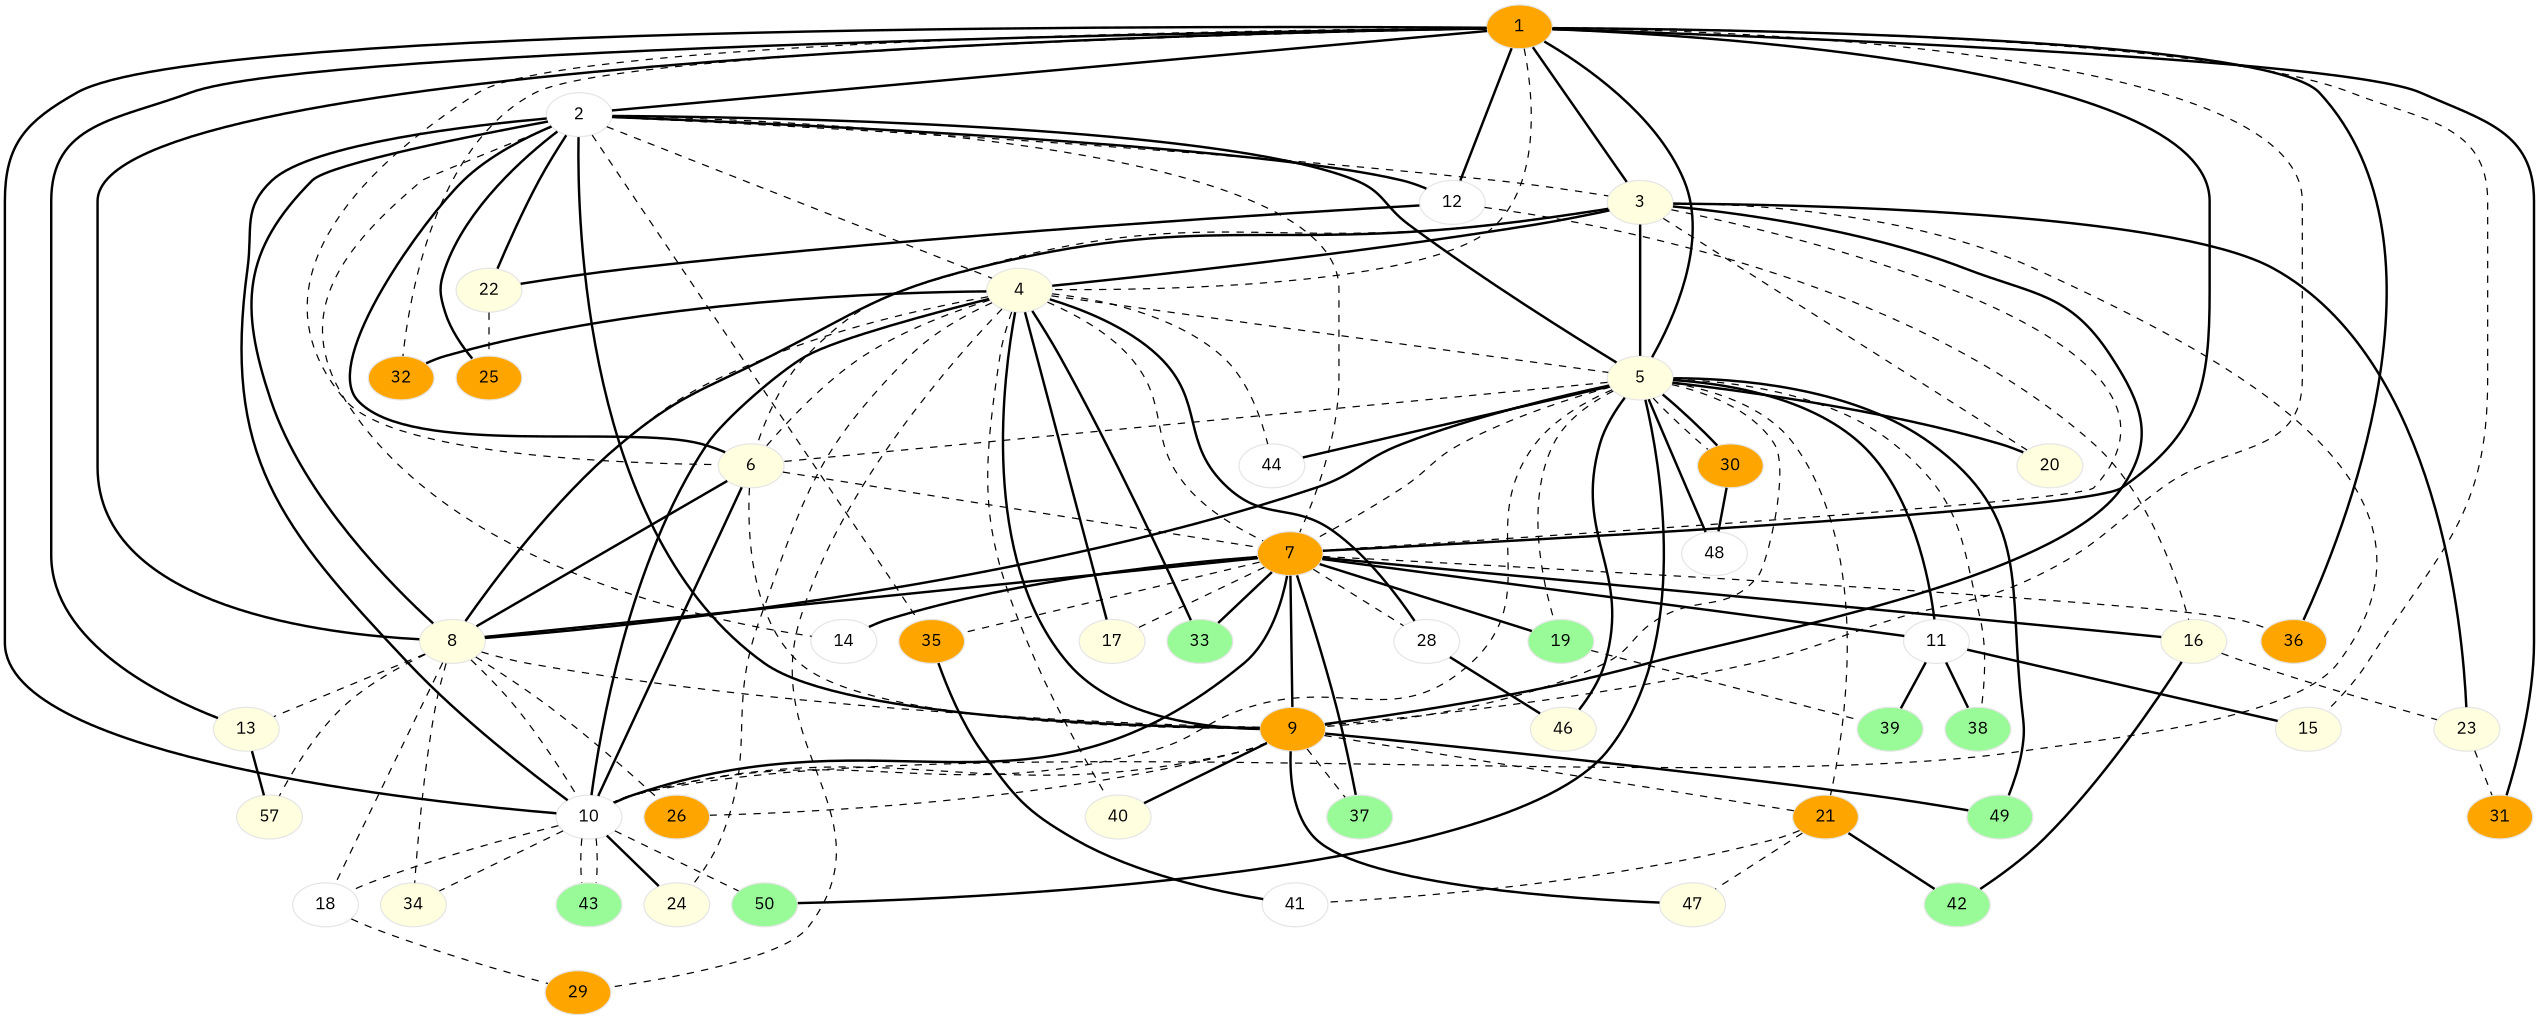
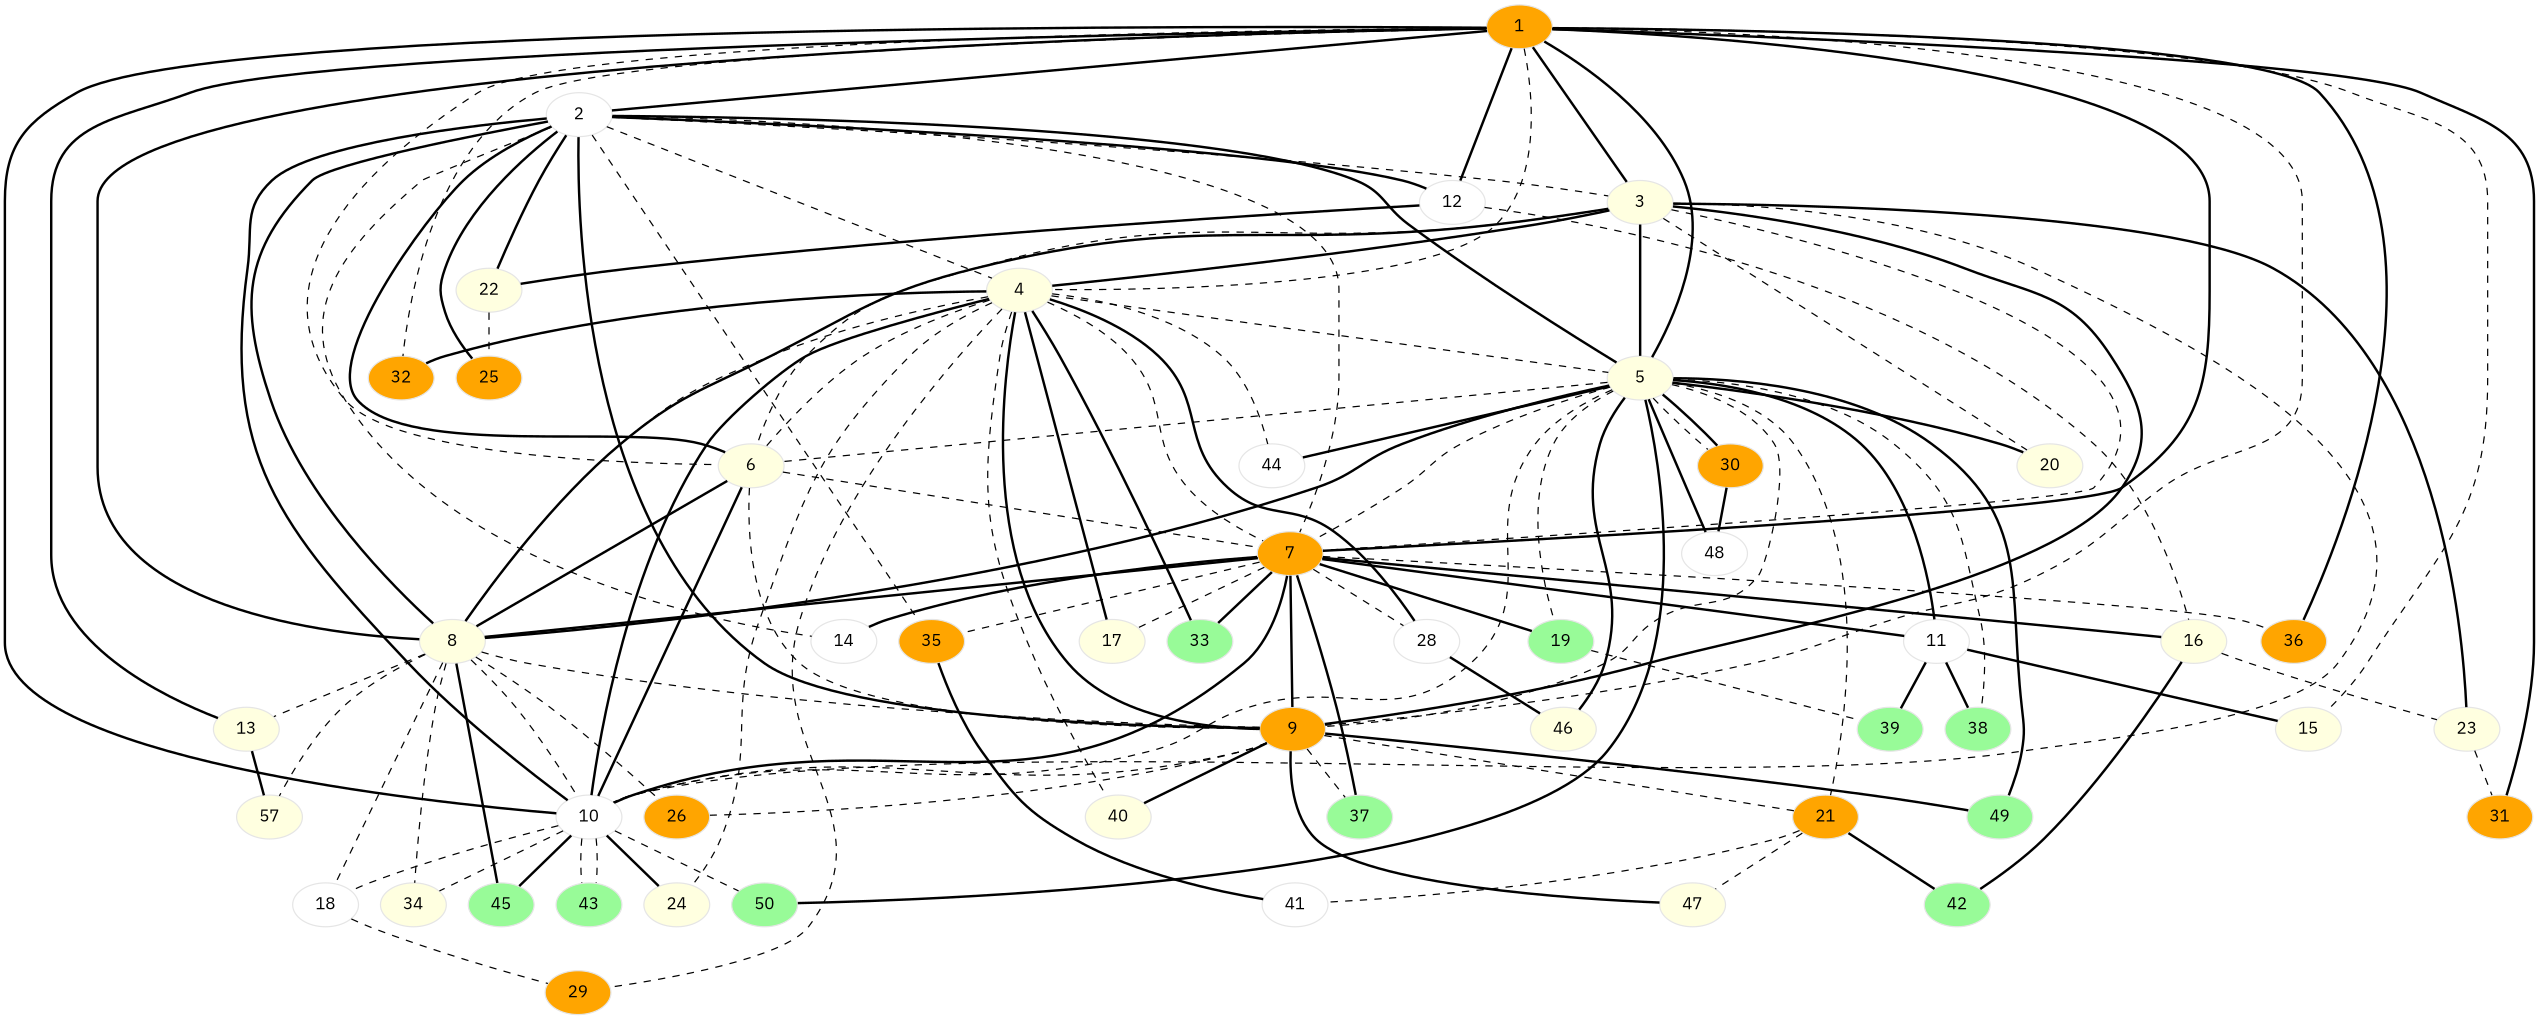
none -> (501, 905)
